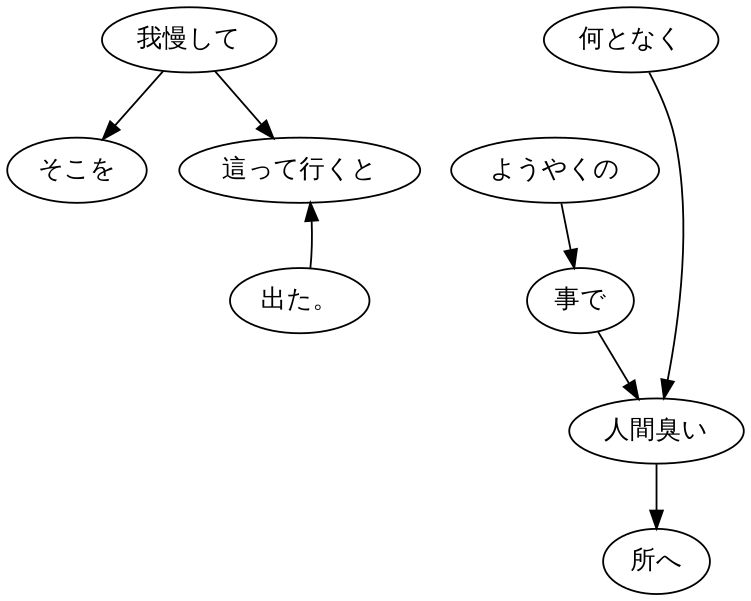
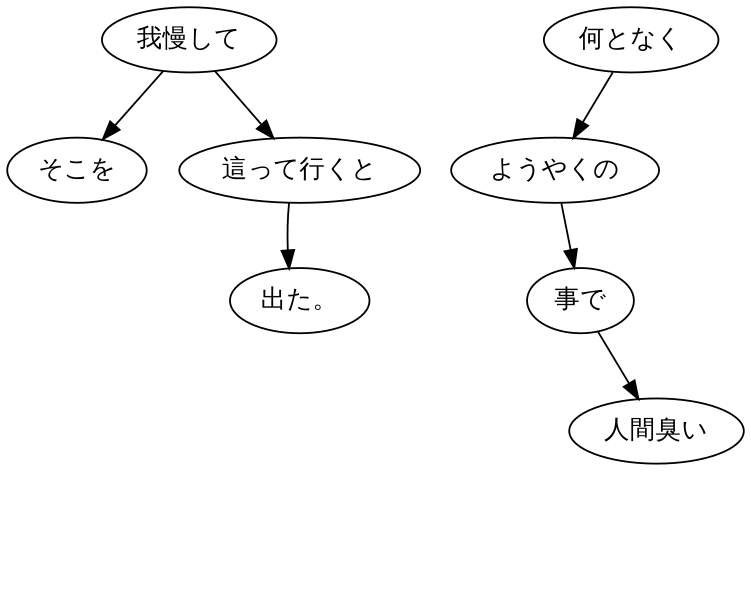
(683, 224) -> (598, 97)
(312, 245) -> (288, 226)
(657, 561) -> none
